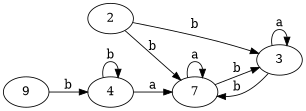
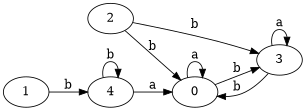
(26, 92) -> (26, 92)
(195, 92) -> (195, 92)
